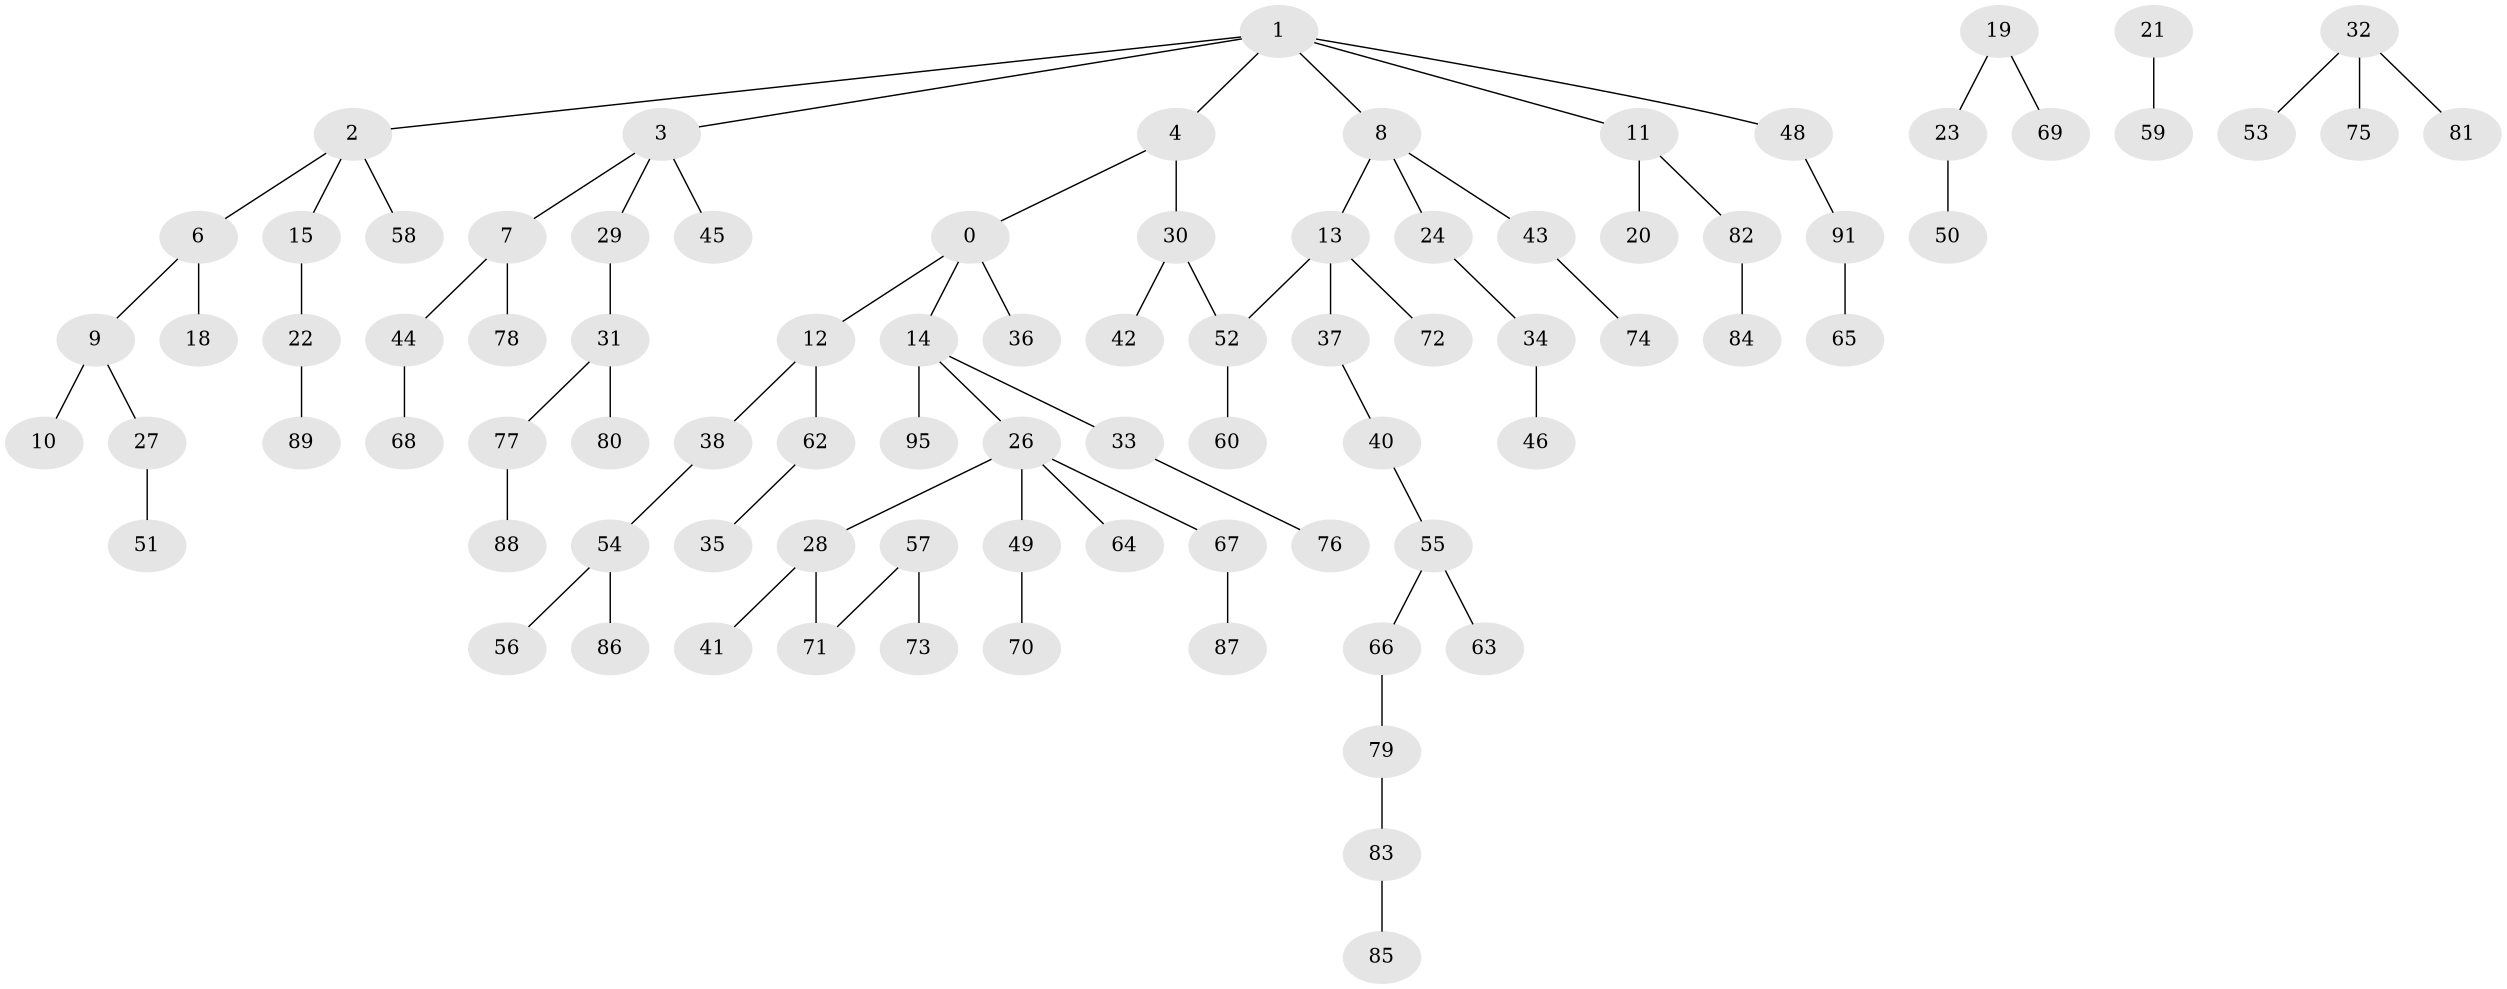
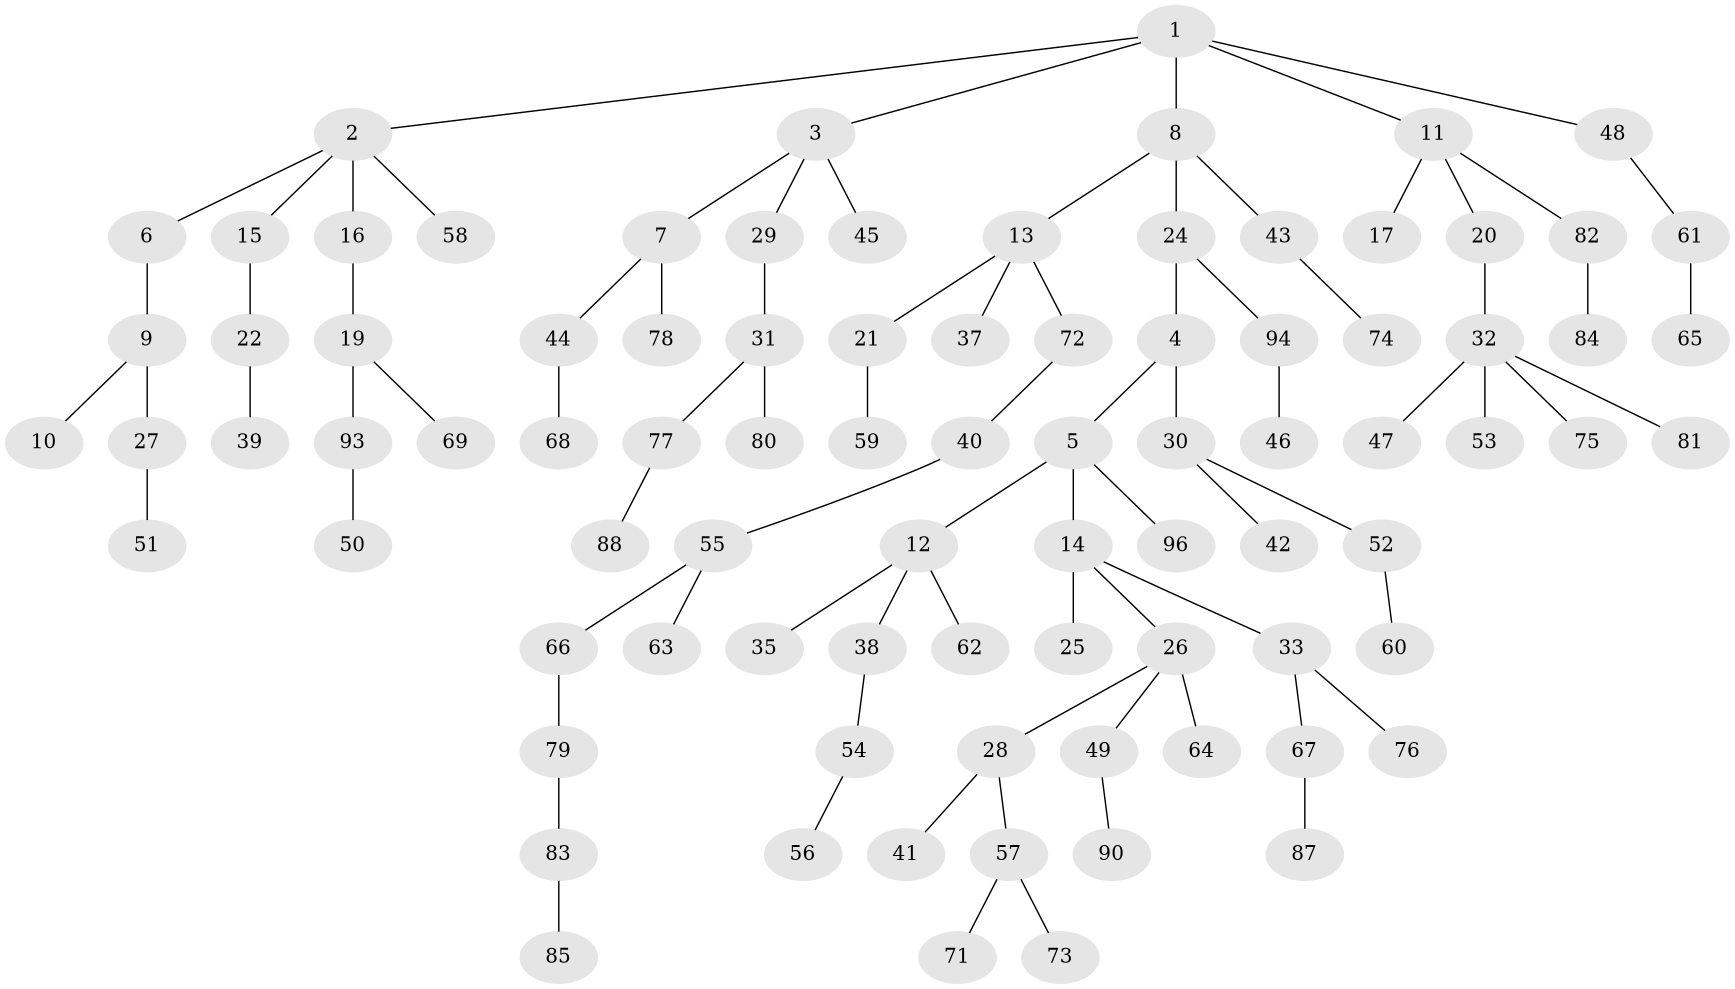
(1228, 83) -> (1176, 289)
(1948, 134) -> (353, 443)
none -> (353, 237)
(970, 237) -> (1073, 443)
none -> (1382, 237)
(1845, 237) -> (1691, 237)
(1279, 289) -> (945, 289)
none -> (1485, 289)
(199, 340) -> none
(1022, 340) -> (1176, 546)
(1536, 340) -> (1279, 340)
(1356, 392) -> (1022, 391)
(302, 443) -> (250, 443)
(919, 443) -> (1073, 649)
none -> (1382, 443)
(765, 494) -> (842, 597)
(1125, 494) -> (1298, 700)
(816, 598) -> (1003, 803)
(610, 649) -> none
(1022, 649) -> (1112, 855)
